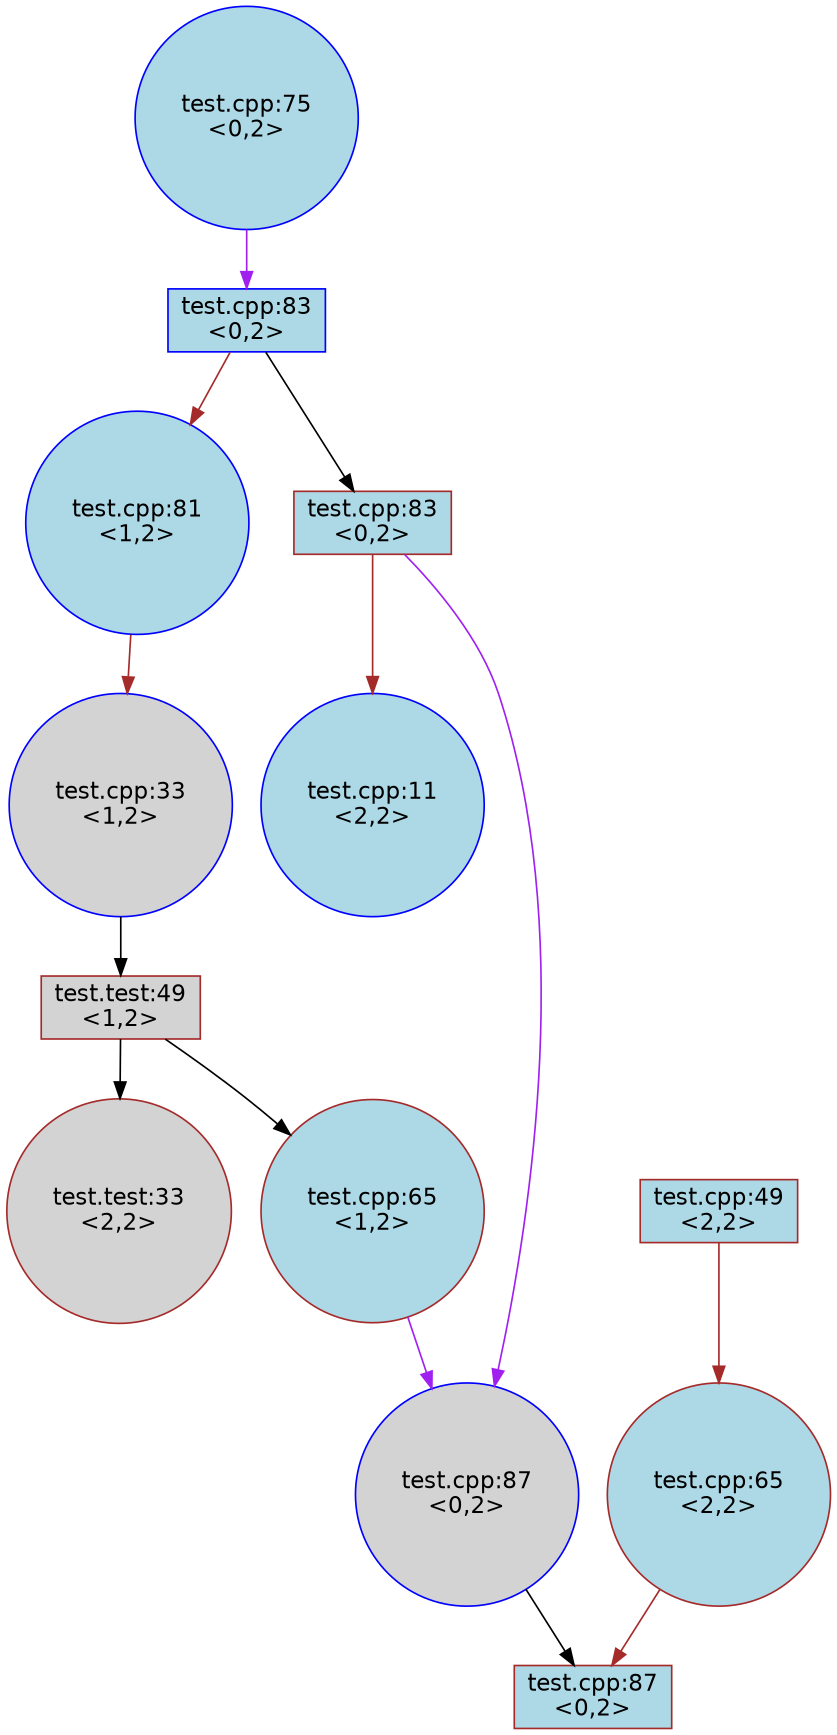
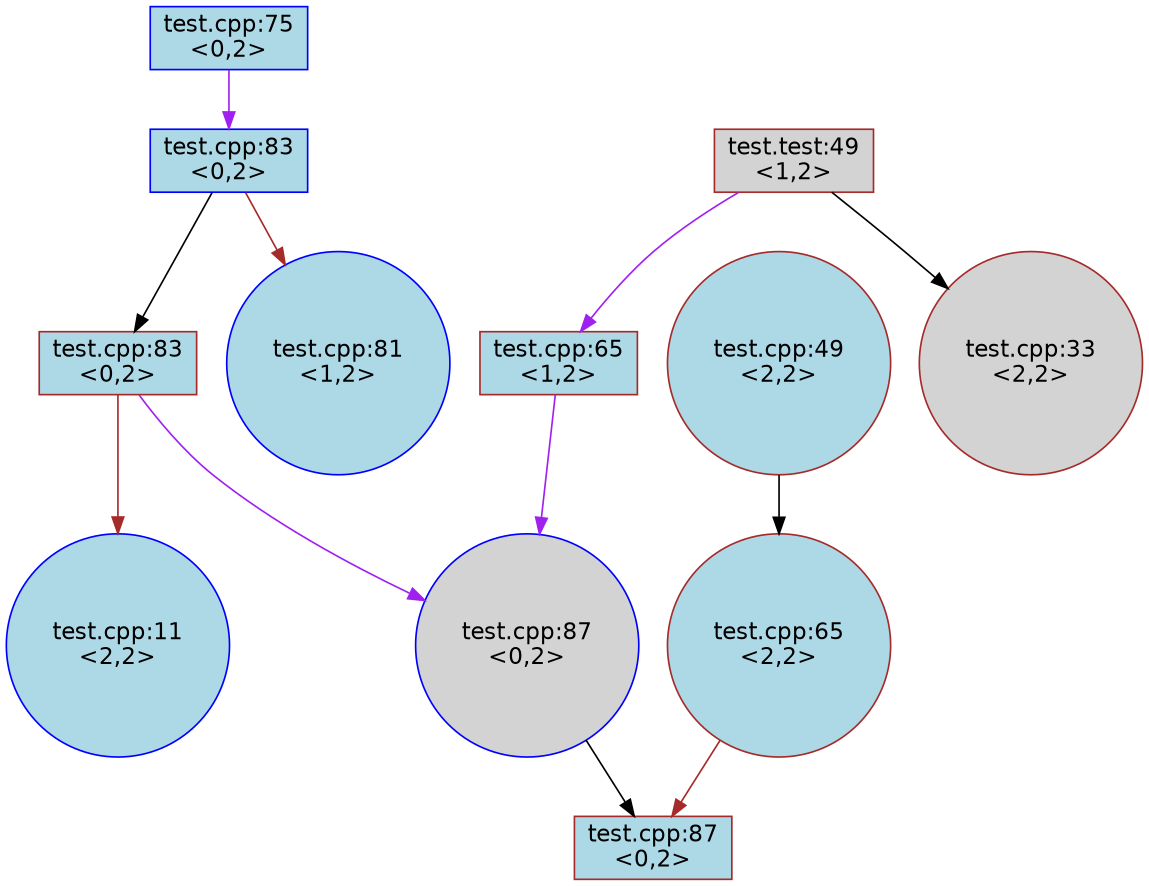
(247, 118) -> (229, 38)
(121, 805) -> none
(222, 1080) -> (658, 248)
(119, 1211) -> (1031, 363)
(373, 1211) -> (559, 363)
(719, 1211) -> (779, 363)
(719, 1304) -> (779, 496)
